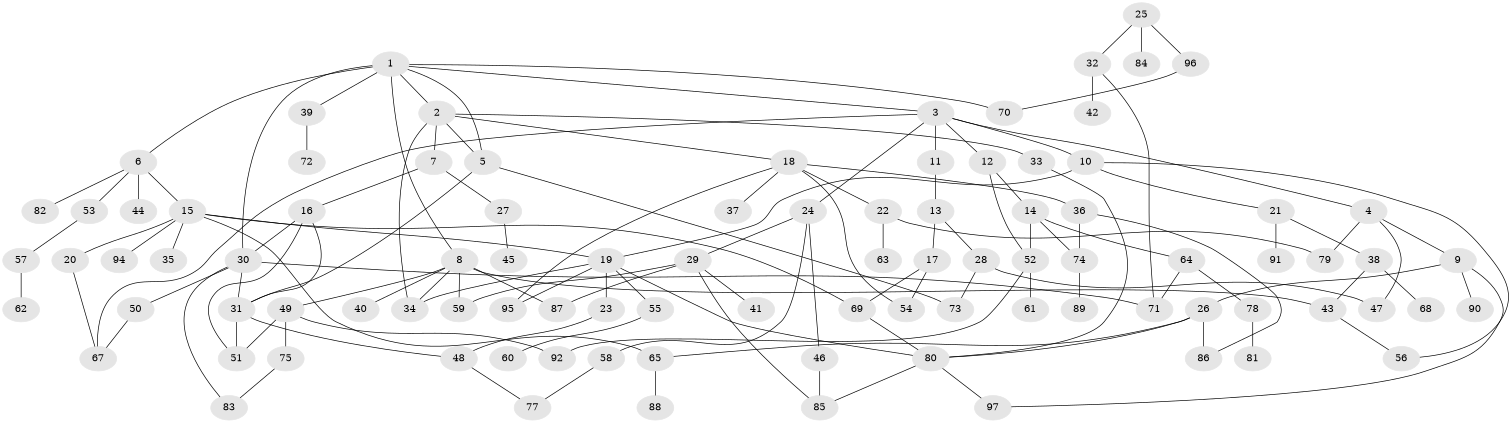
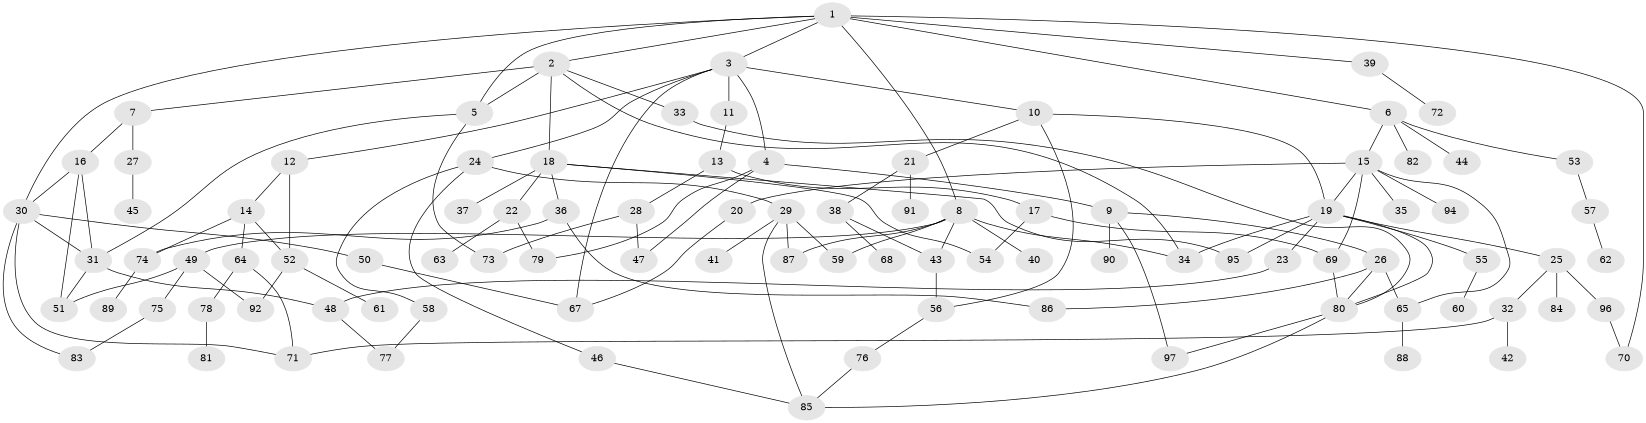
none -> (1442, 236)
none -> (863, 359)
